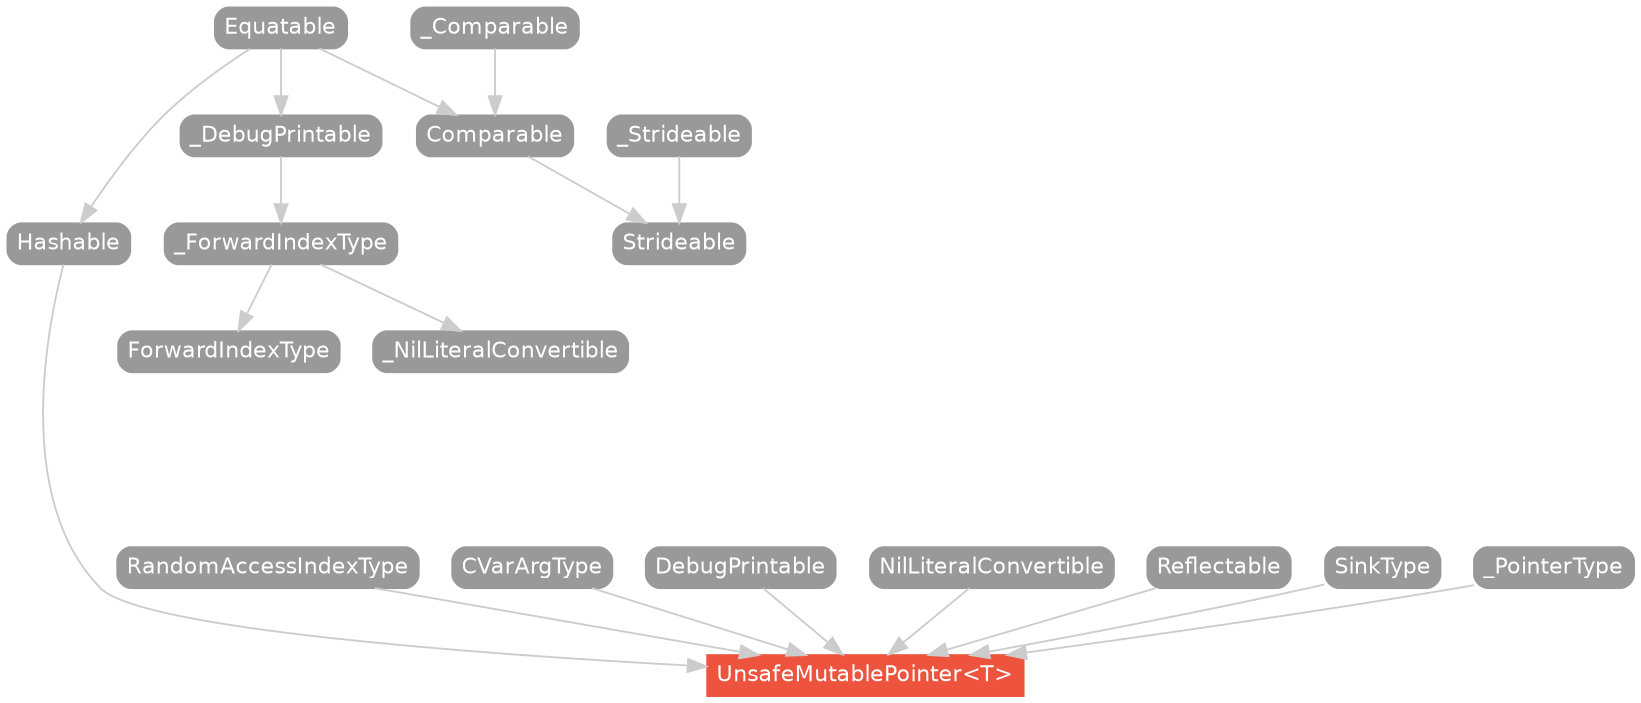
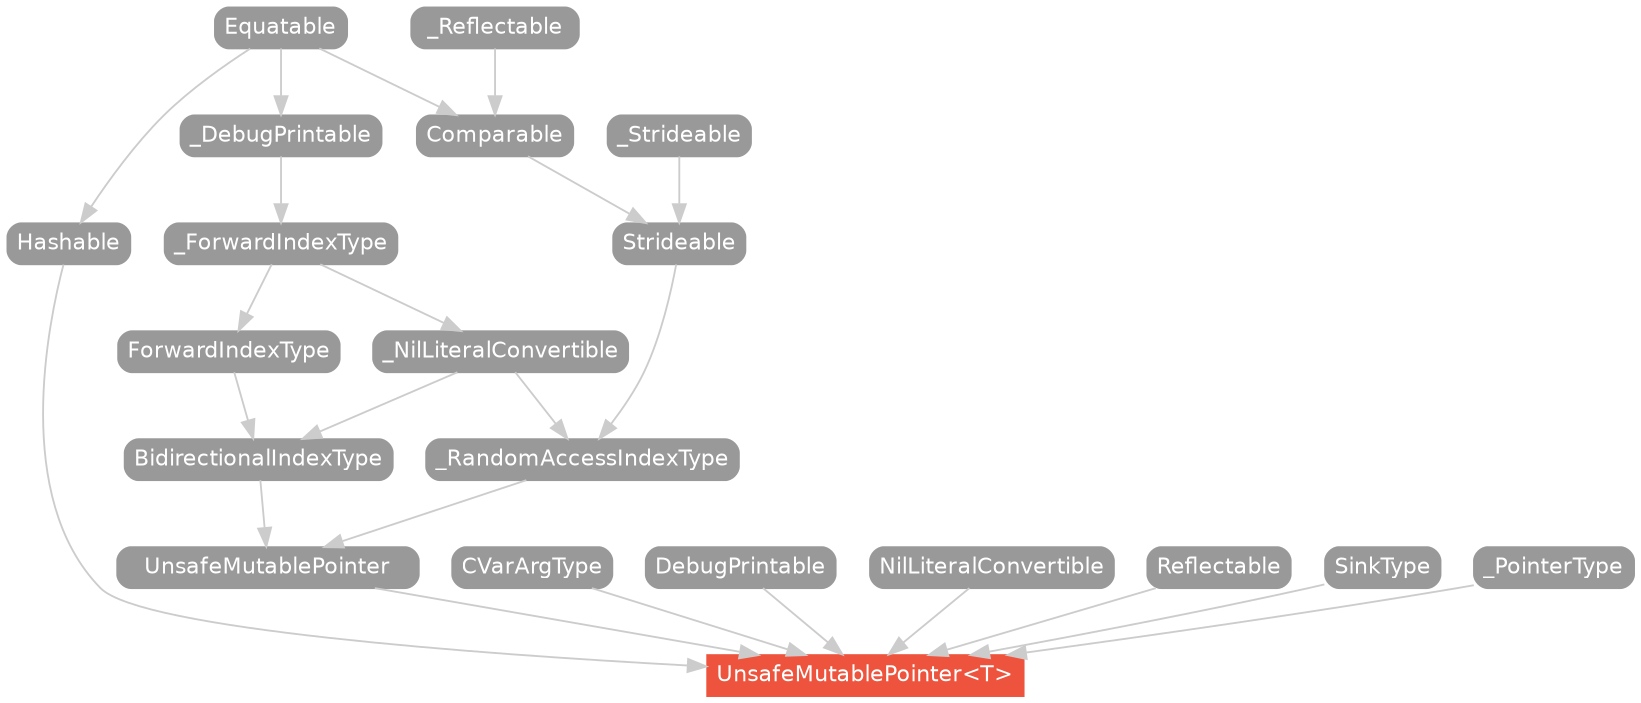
(495, 28) -> (495, 28)
none -> (259, 460)
none -> (583, 460)
(268, 568) -> (268, 568)
